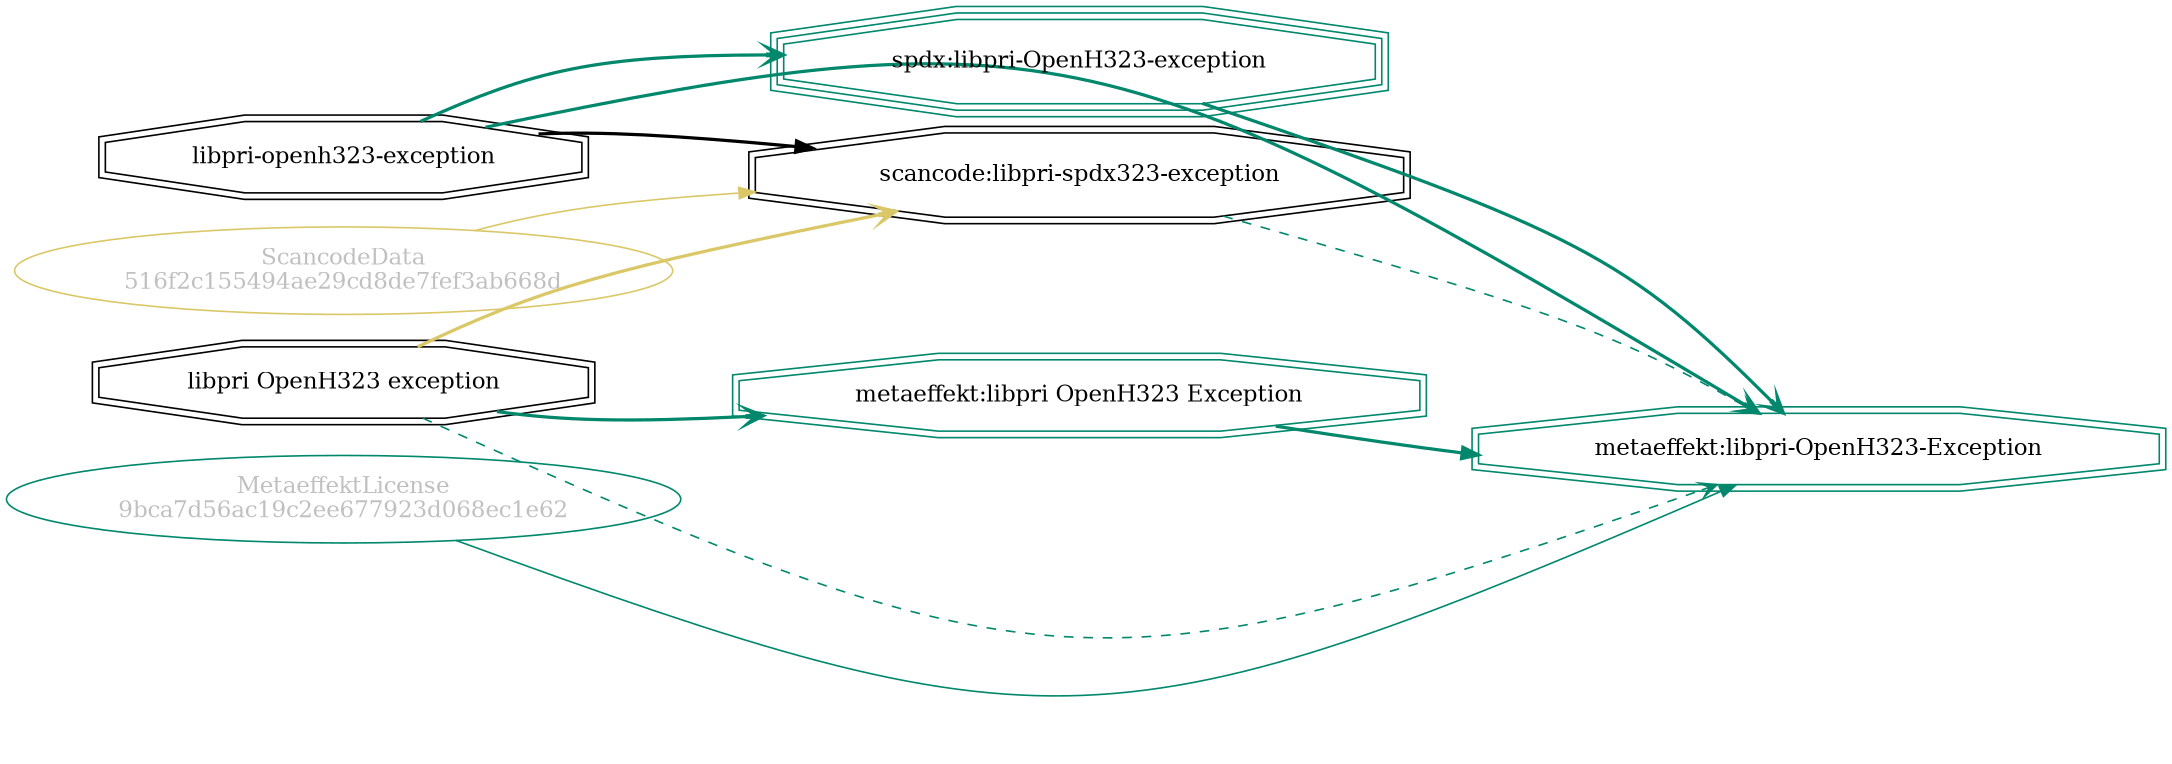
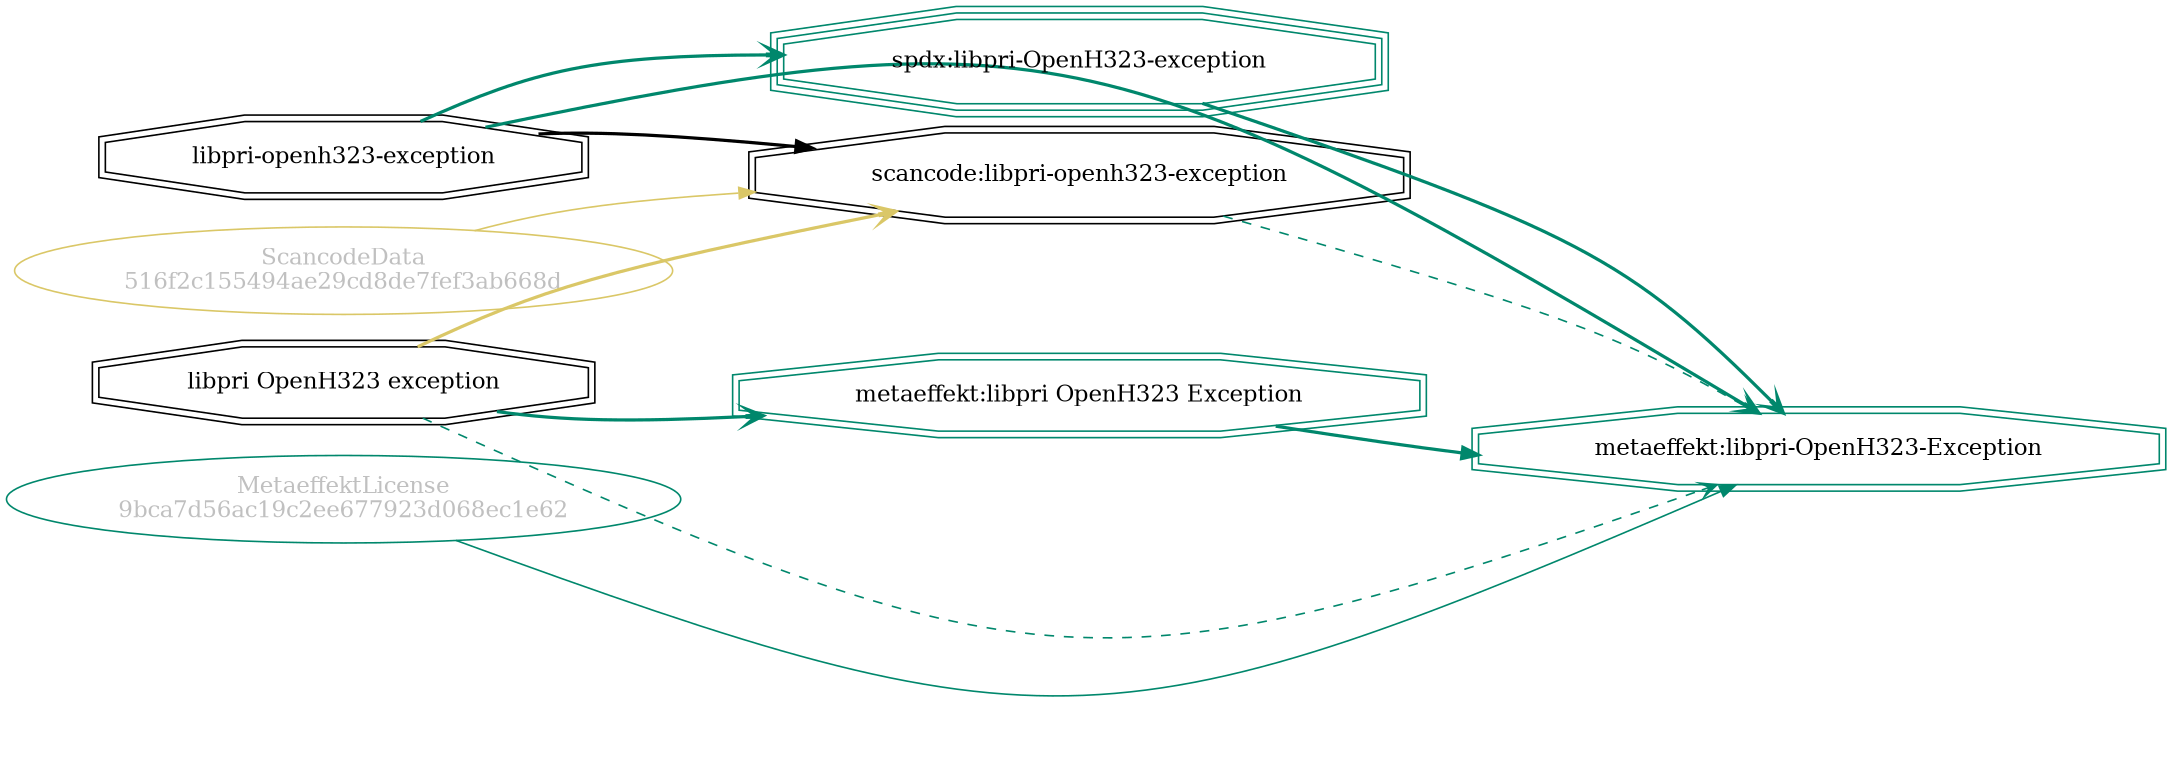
(1079, 175) -> (1079, 175)
